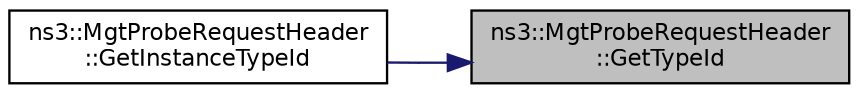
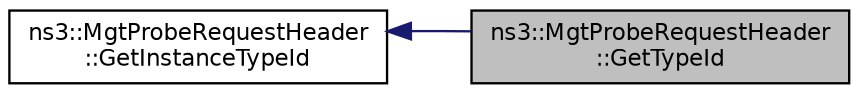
(418, 63) -> (441, 31)
